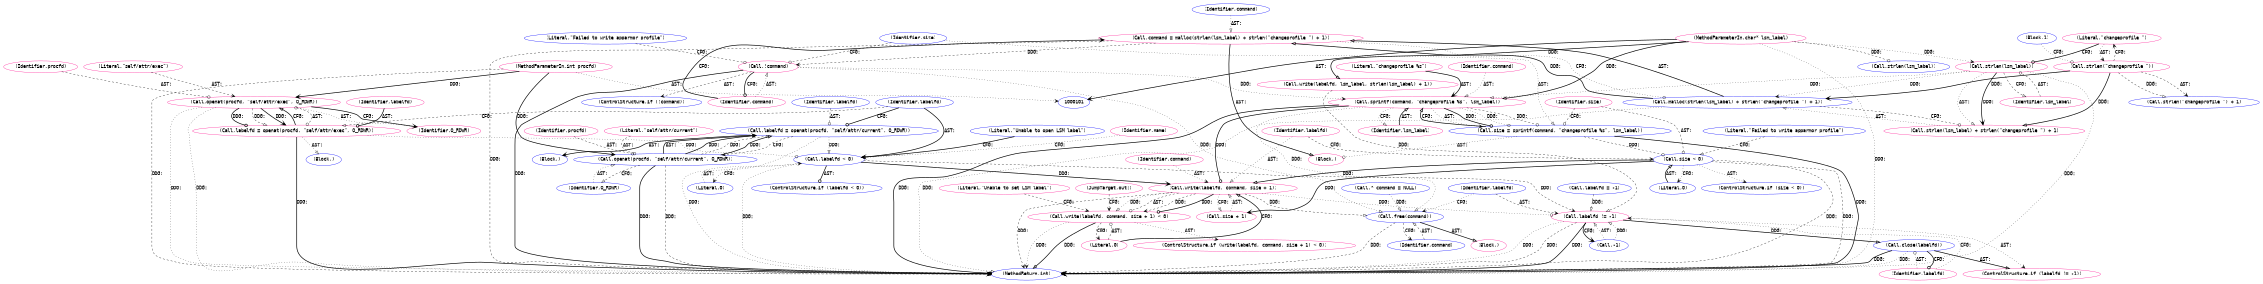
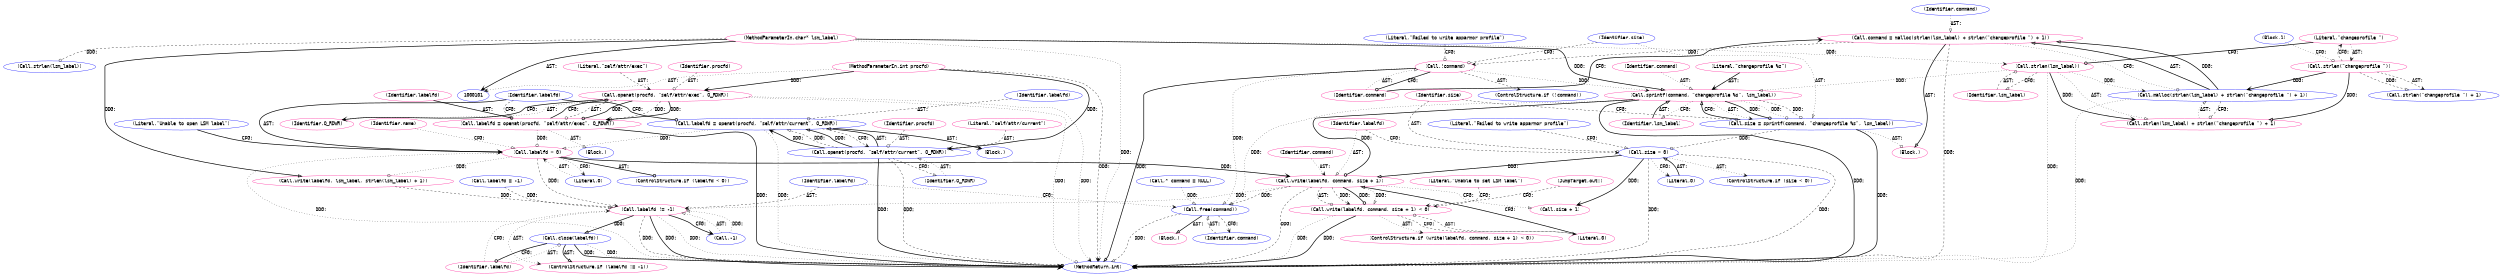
(829, 160) -> (537, 153)
none -> (451, 166)
(1232, 204) -> none
